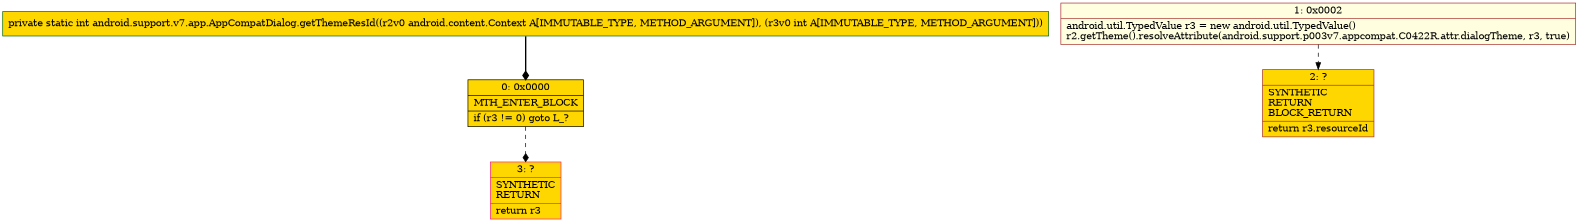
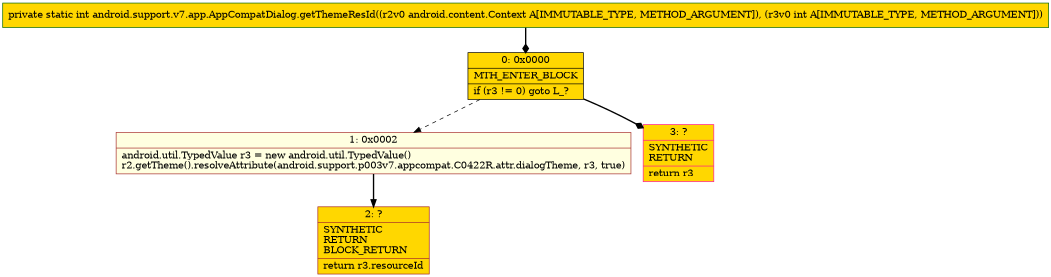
(1318, 54) -> (374, 187)
none -> (450, 114)
(526, 140) -> (610, 111)
